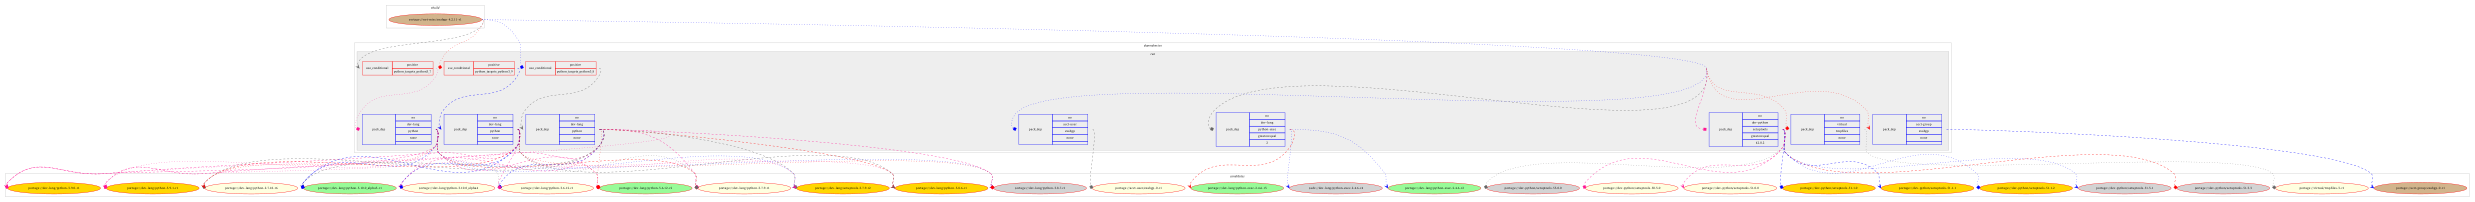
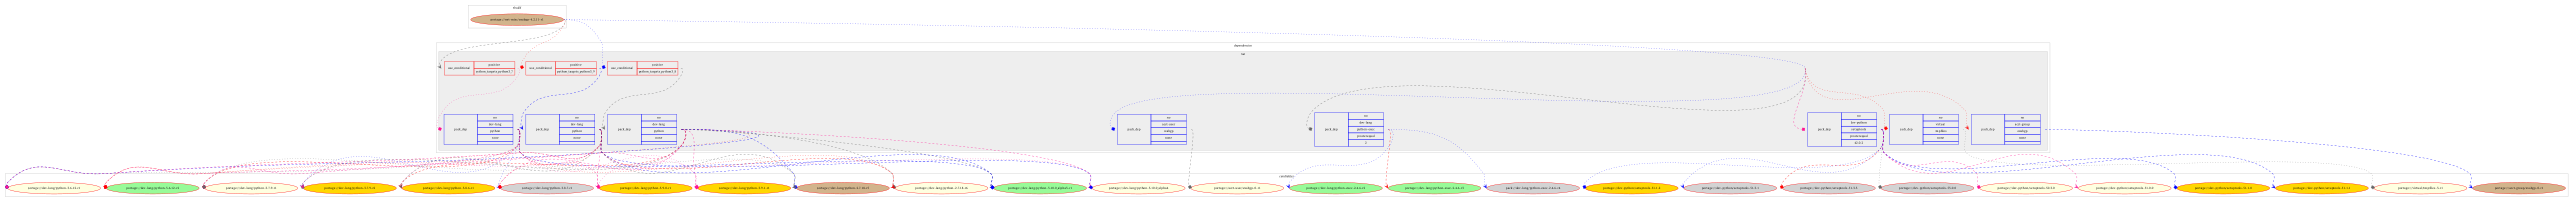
none -> (843, 188)
(843, 188) -> (350, 188)
